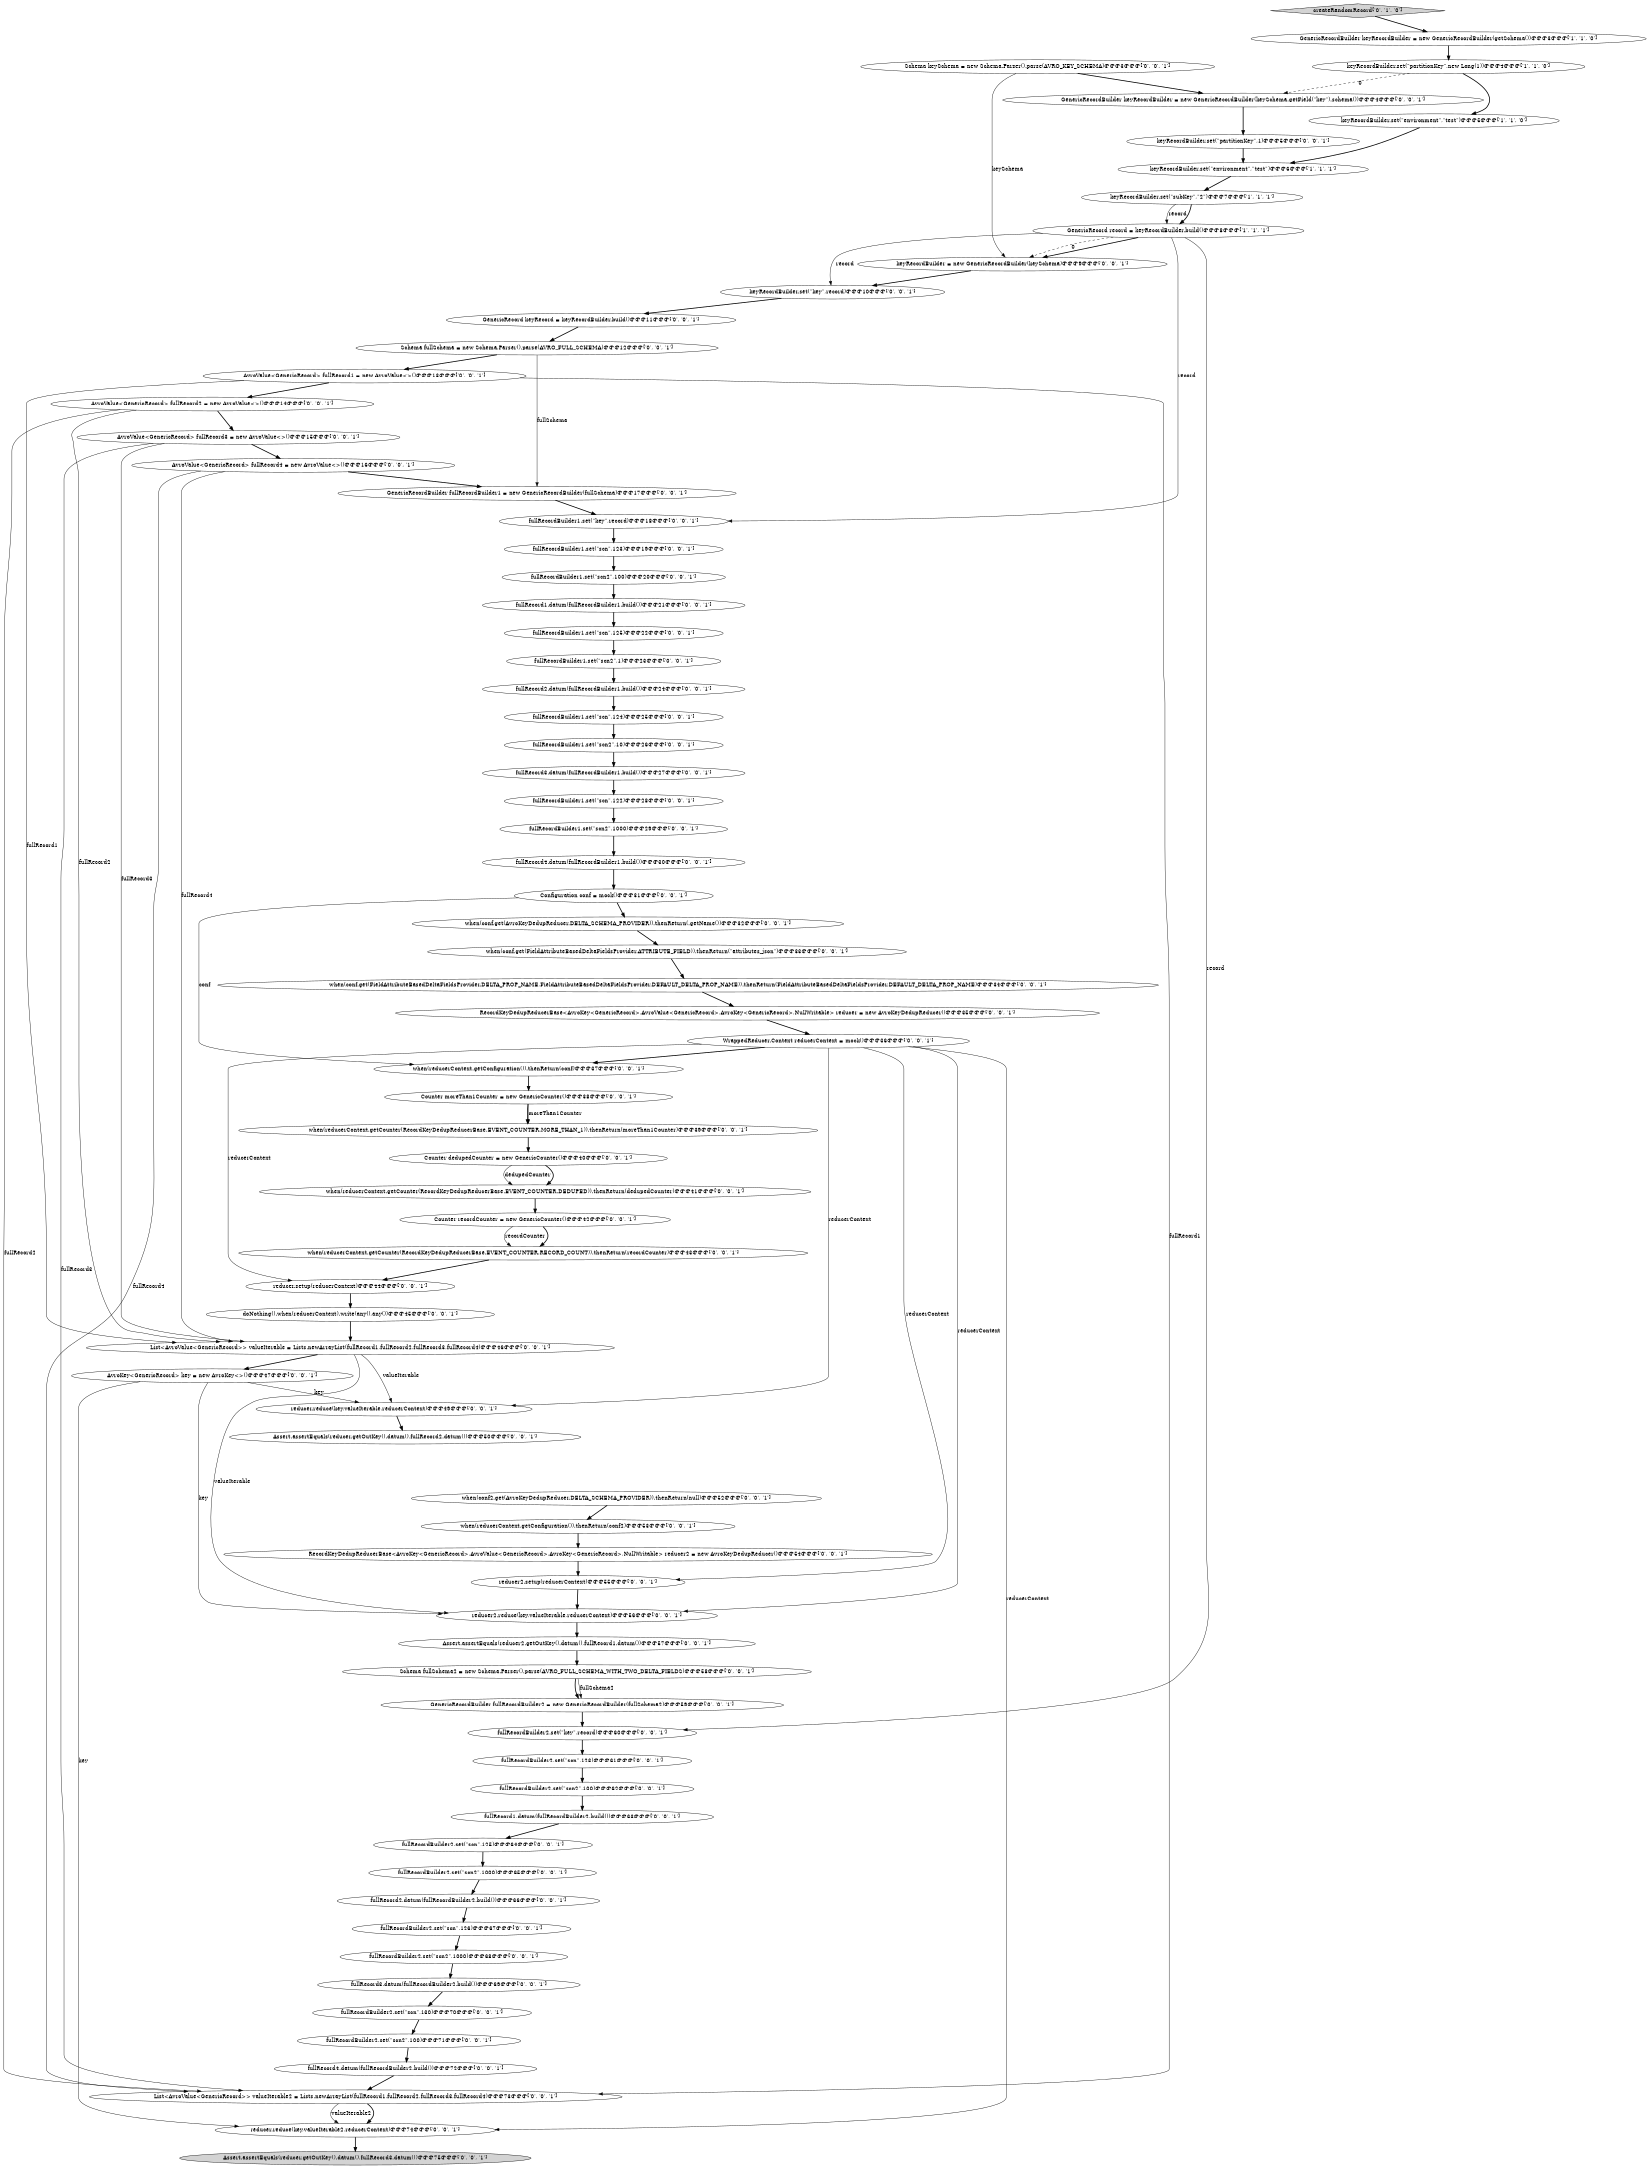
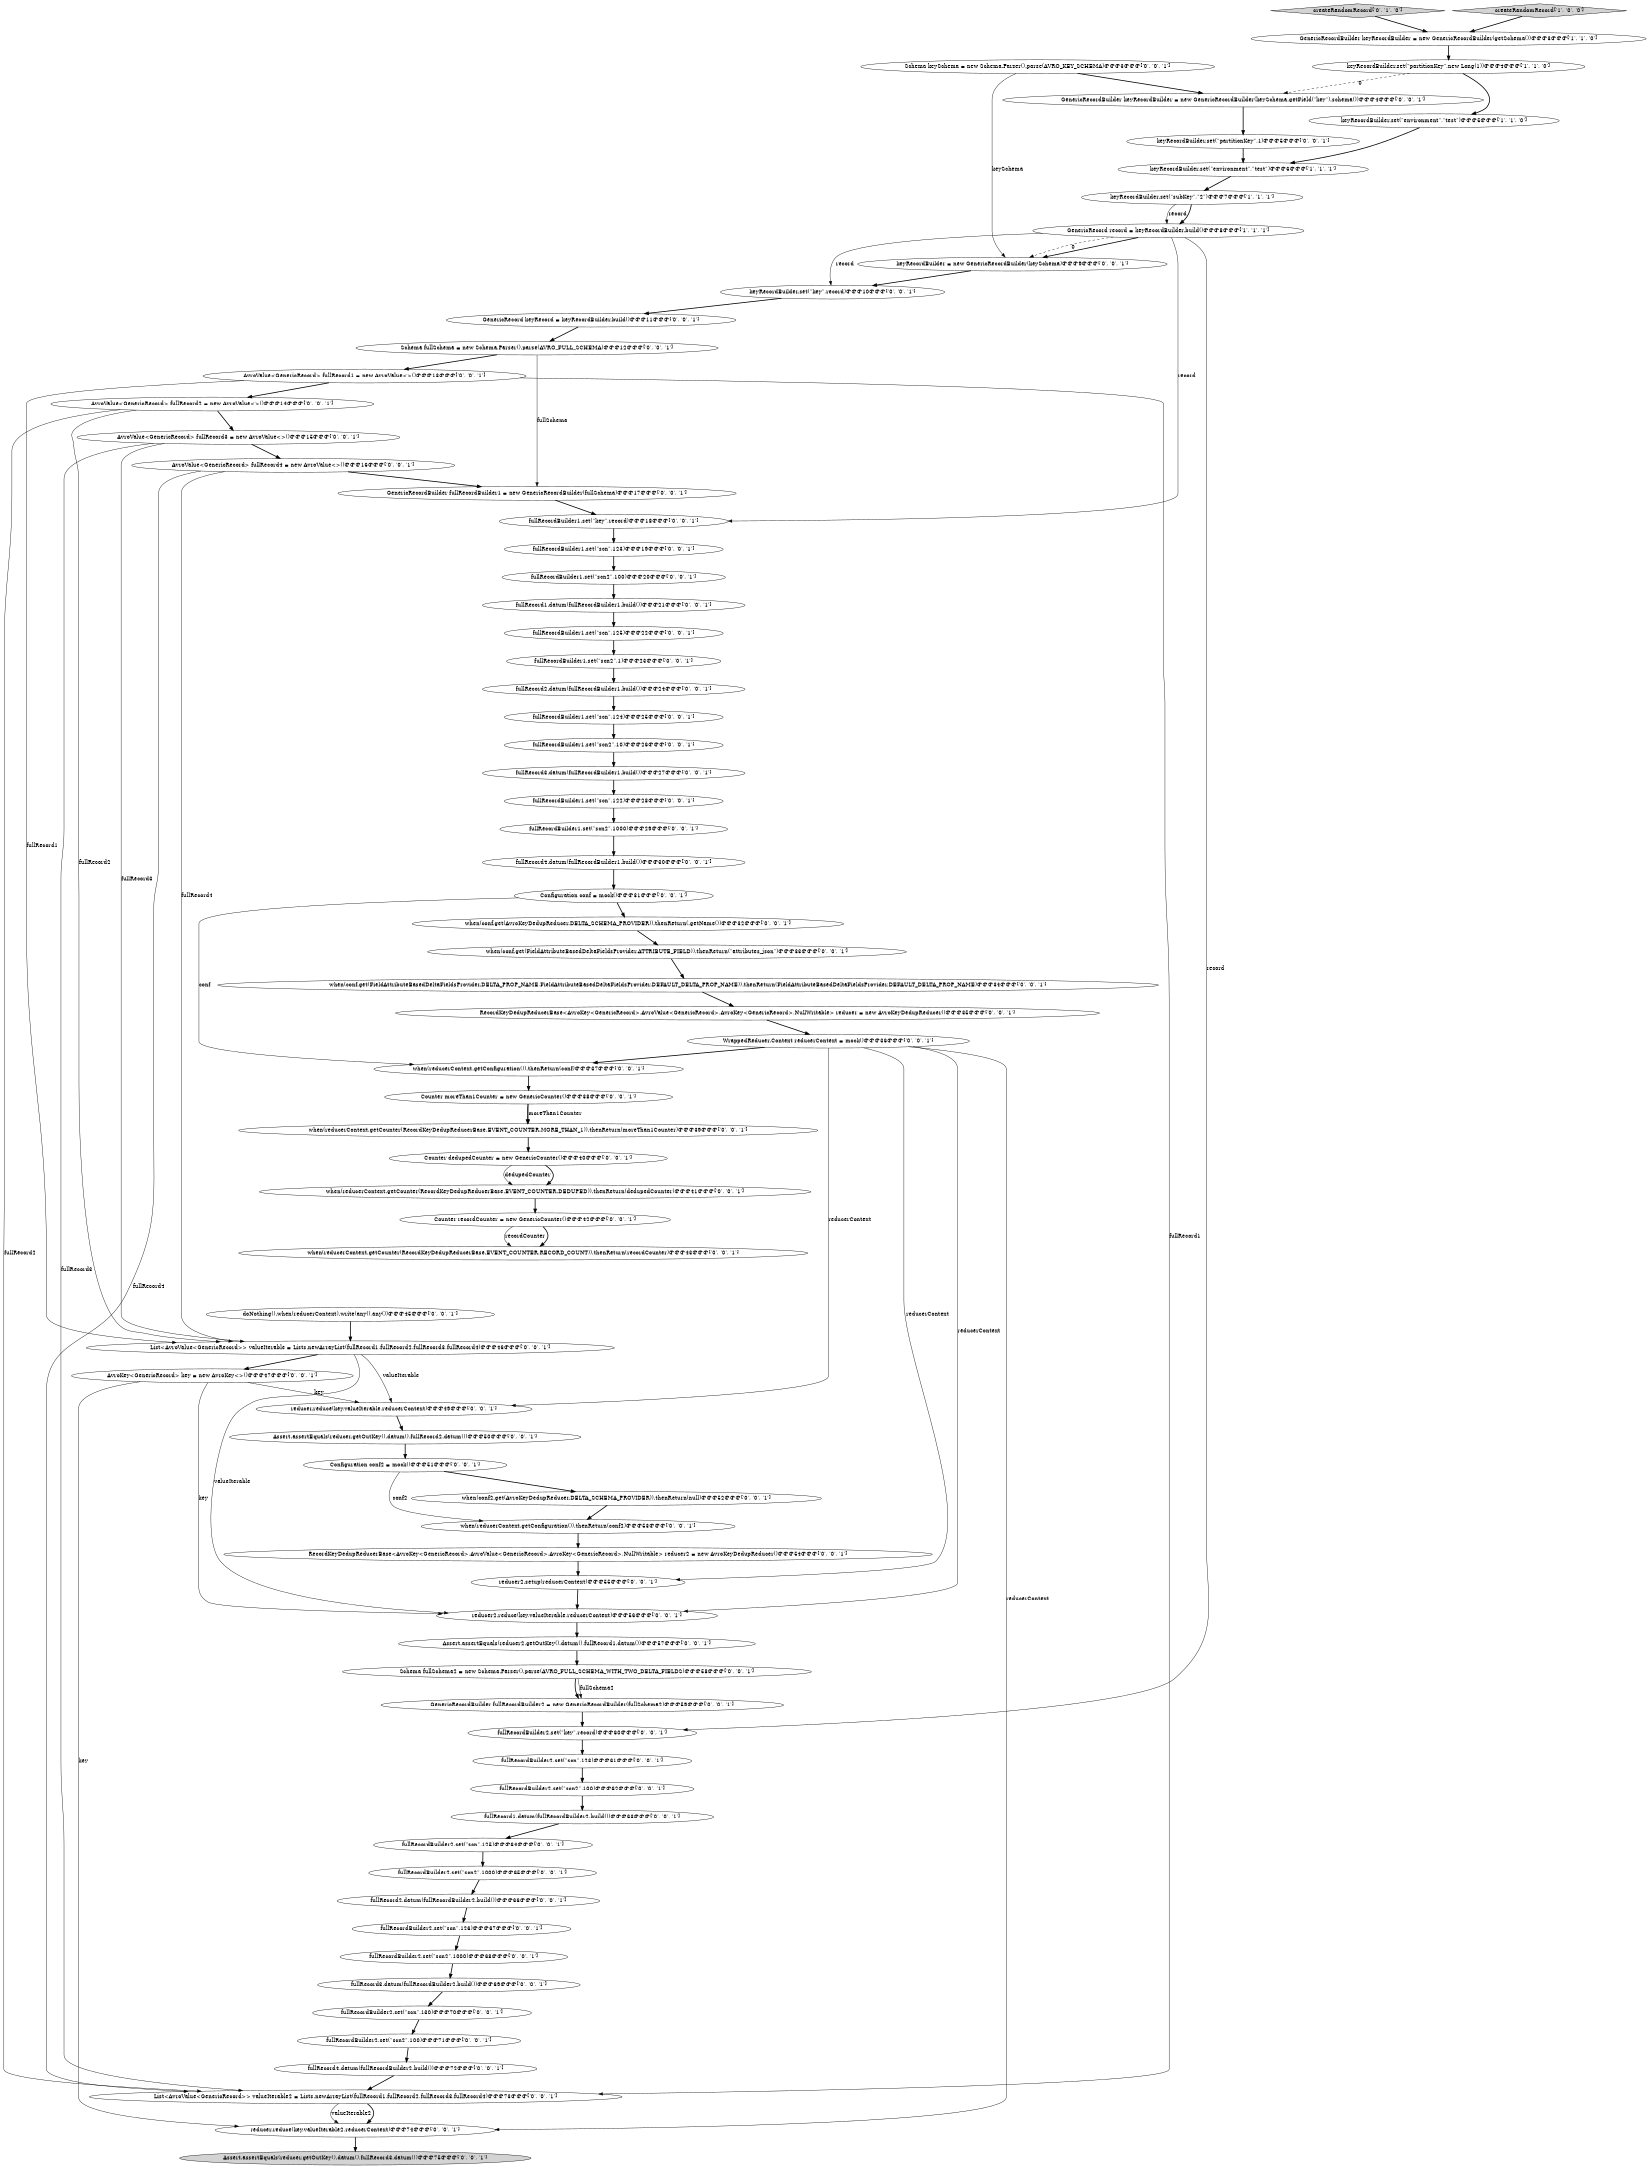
none -> (1539, 11)
(350, 1286) -> none
none -> (405, 1465)
